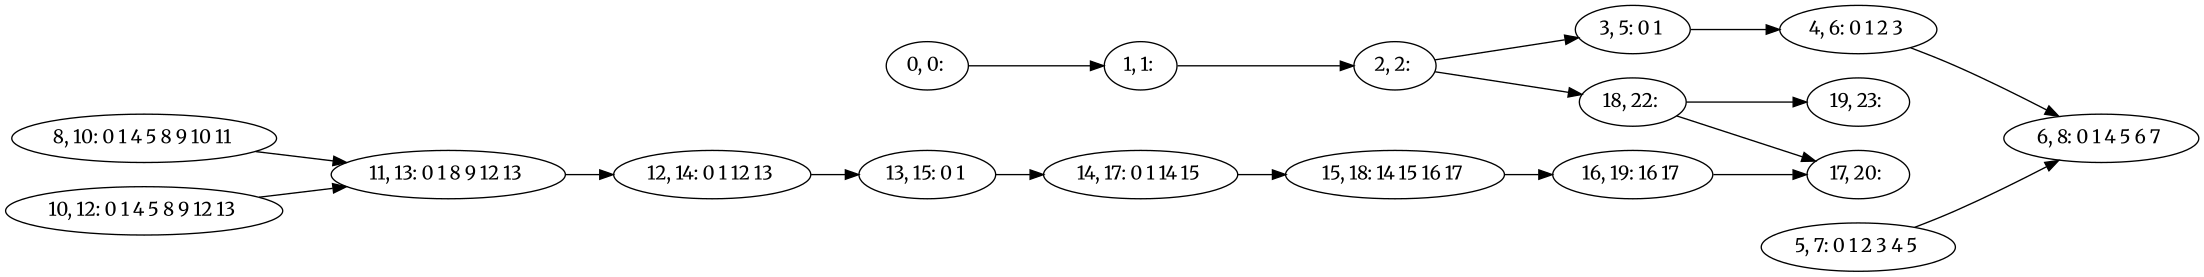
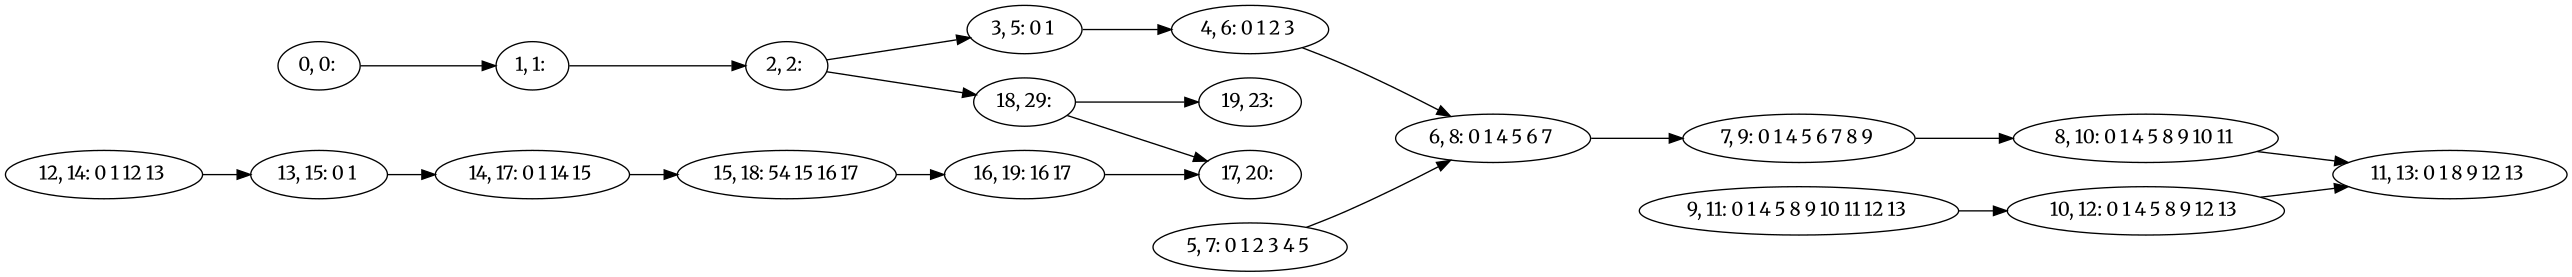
(1633, 102) -> (1025, 102)
none -> (1799, 138)
(582, 175) -> none
(1395, 175) -> (787, 175)
none -> (1799, 211)
